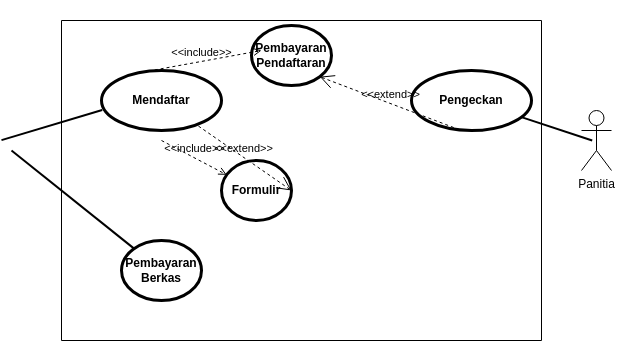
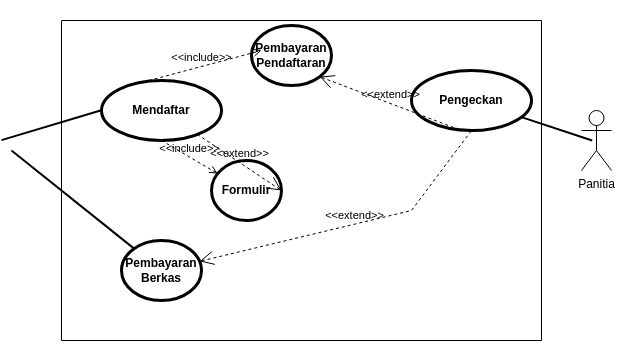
(162, 101) -> (162, 111)
(257, 191) -> (247, 191)
none -> (355, 224)
